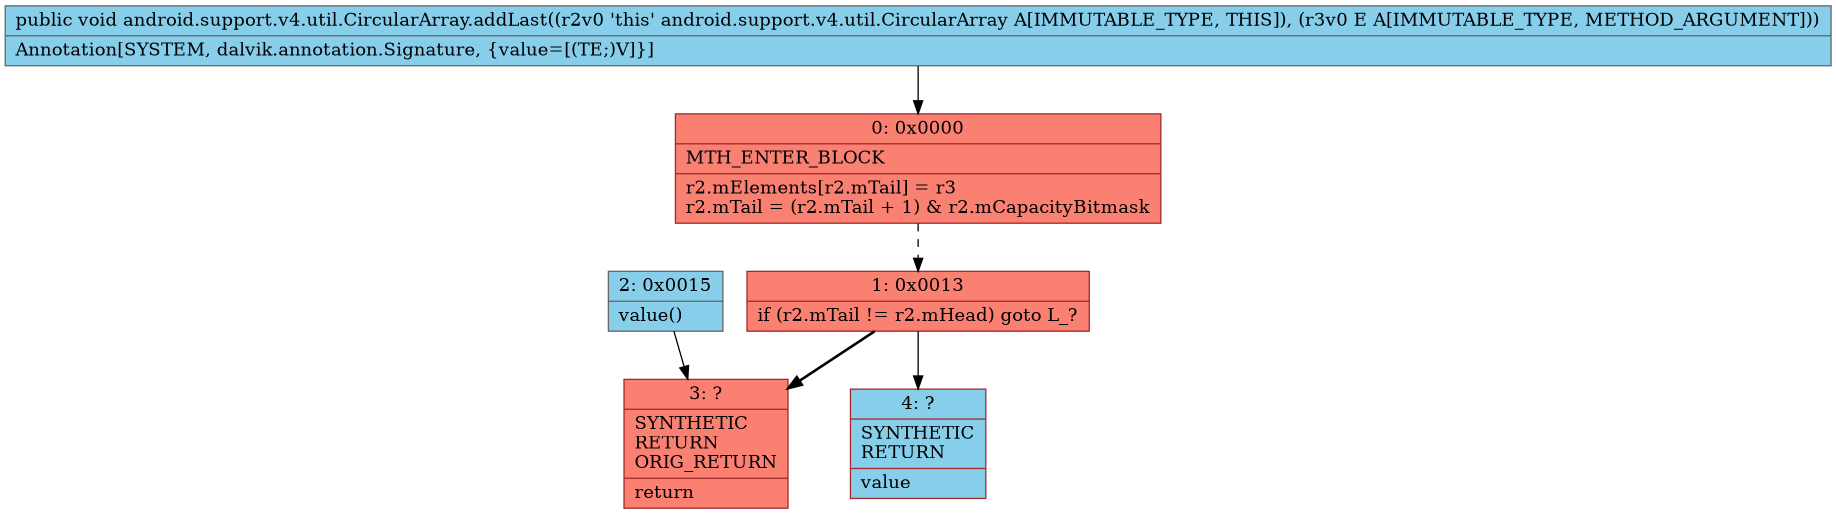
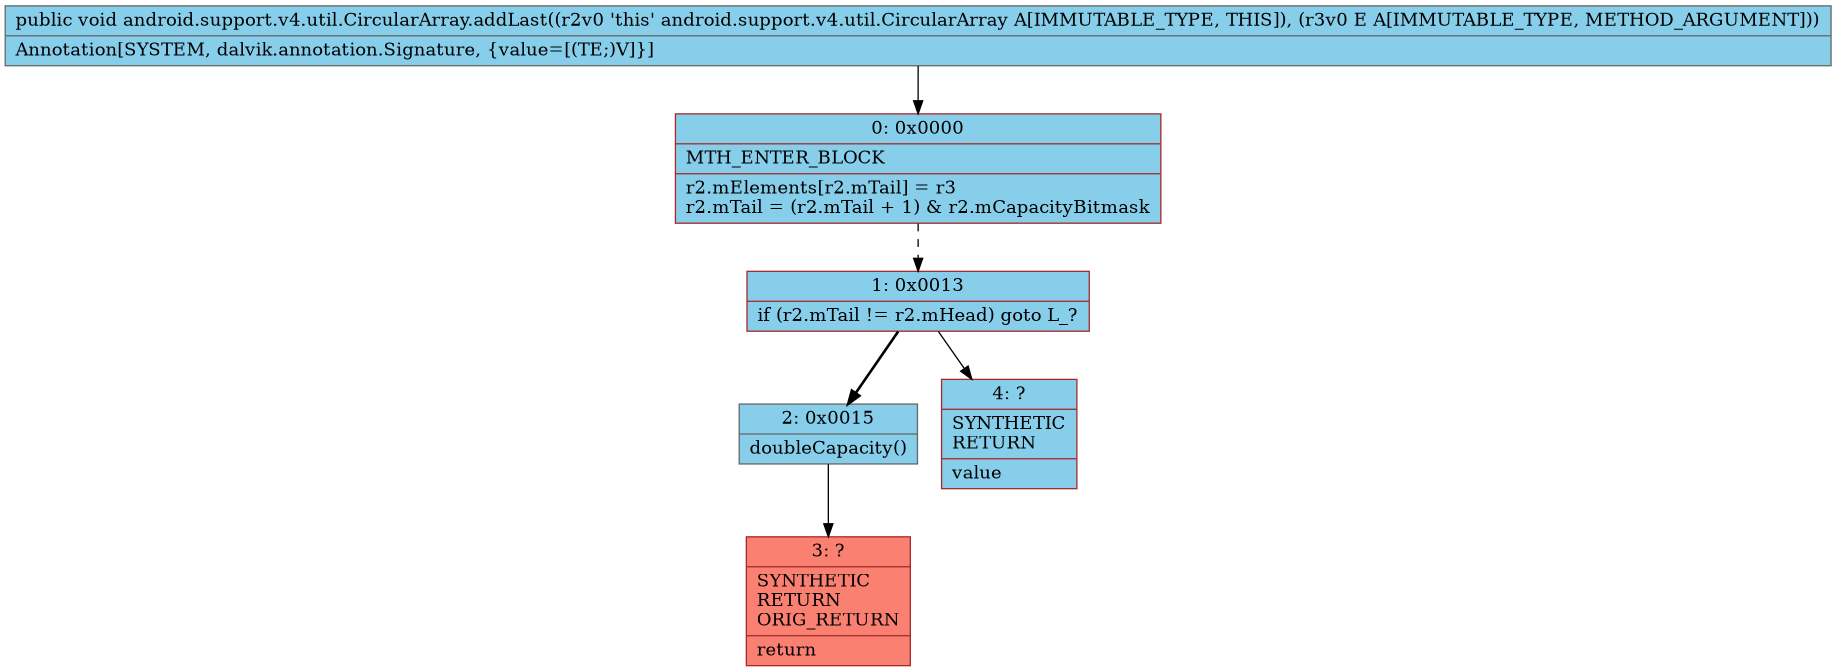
(918, 169) -> (918, 169)
(918, 301) -> (918, 301)
(651, 316) -> (828, 448)
(837, 356) -> (877, 362)
